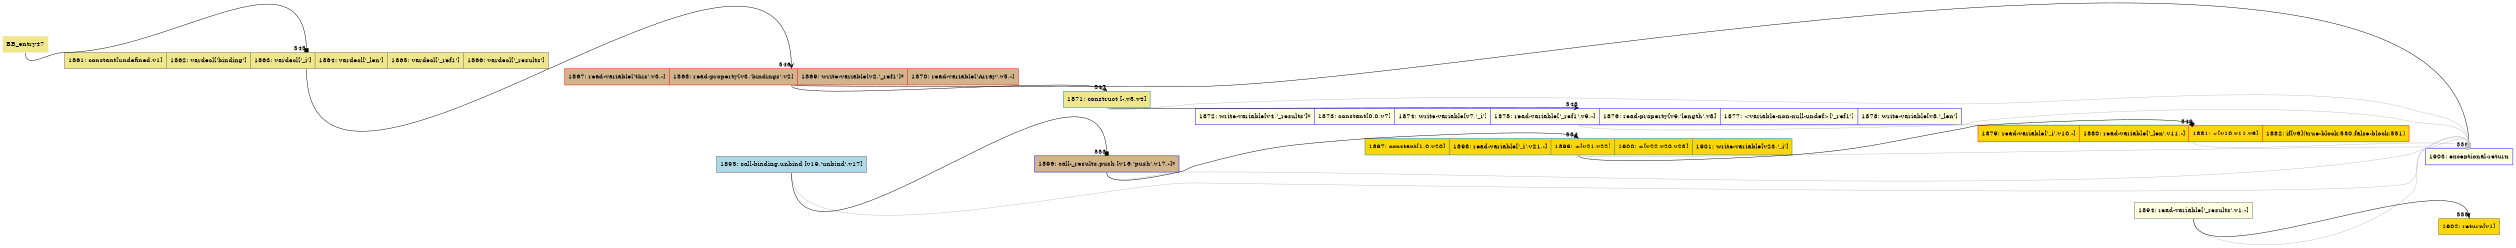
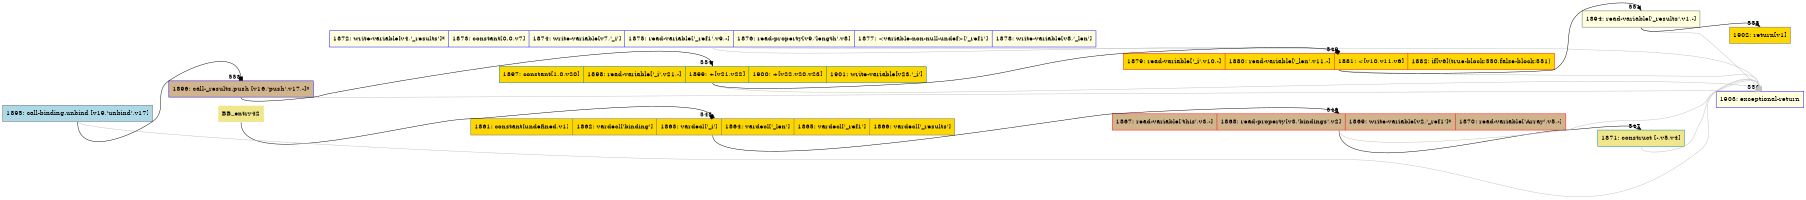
(1658, 38) -> (1586, 125)
(26, 44) -> (241, 114)
(306, 61) -> (713, 127)
none -> (1518, 72)
(1340, 108) -> none
